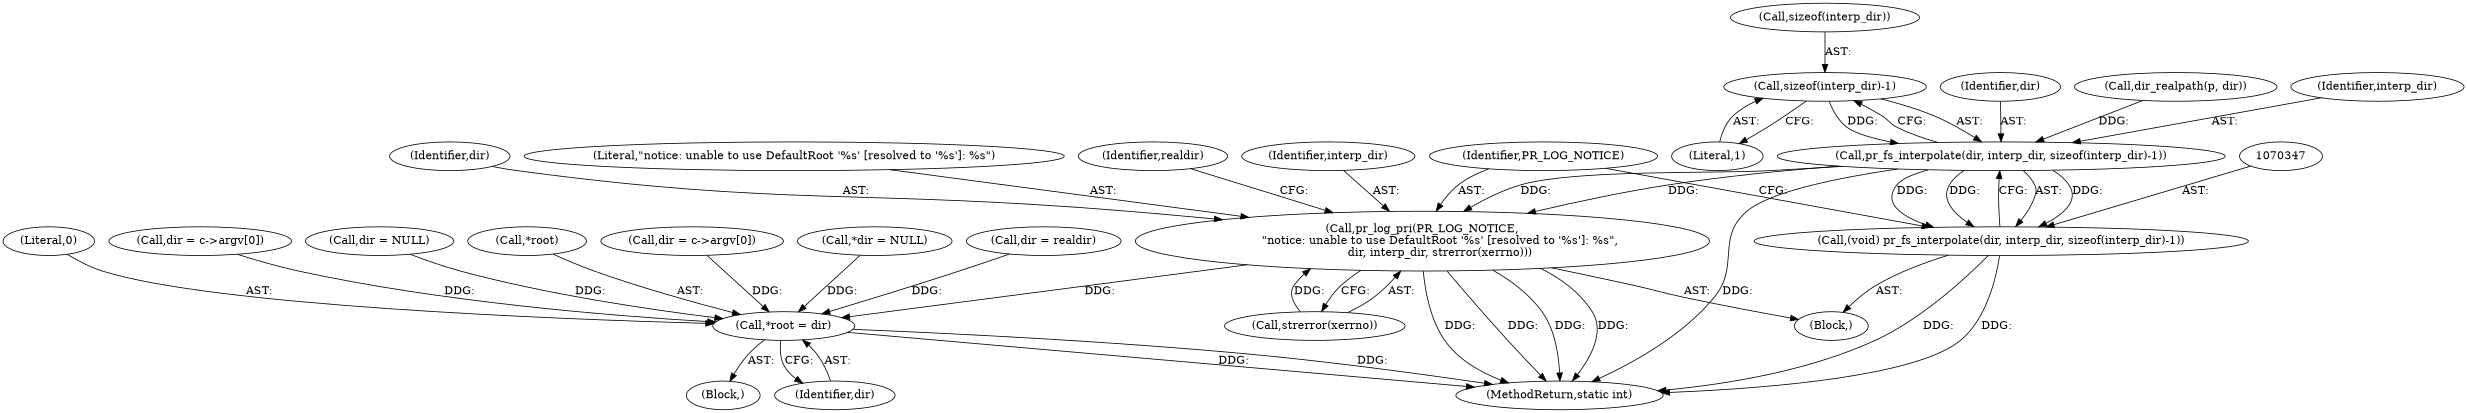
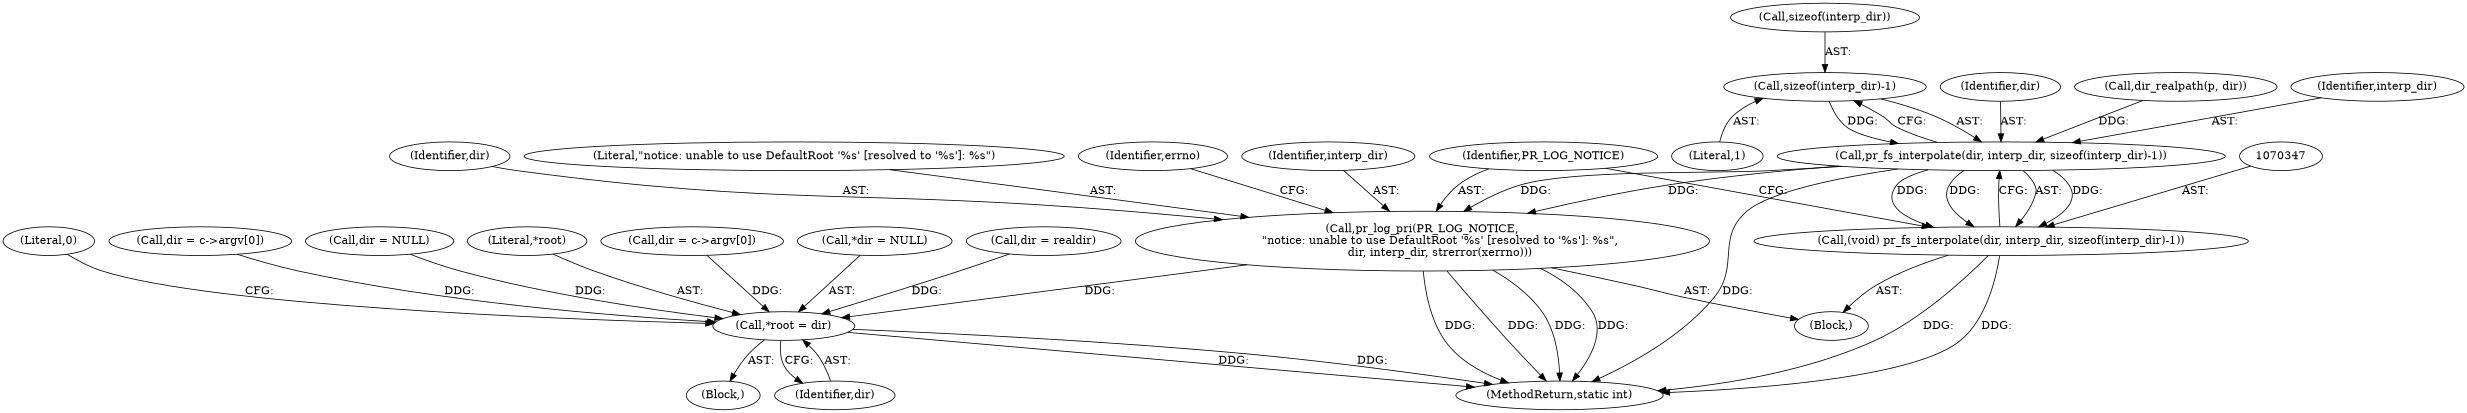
(1777, 121) -> none
(1153, 156) -> (1153, 156)
(527, 241) -> (527, 241)
(261, 291) -> (261, 291)
(844, 291) -> (844, 291)
(1315, 326) -> none
